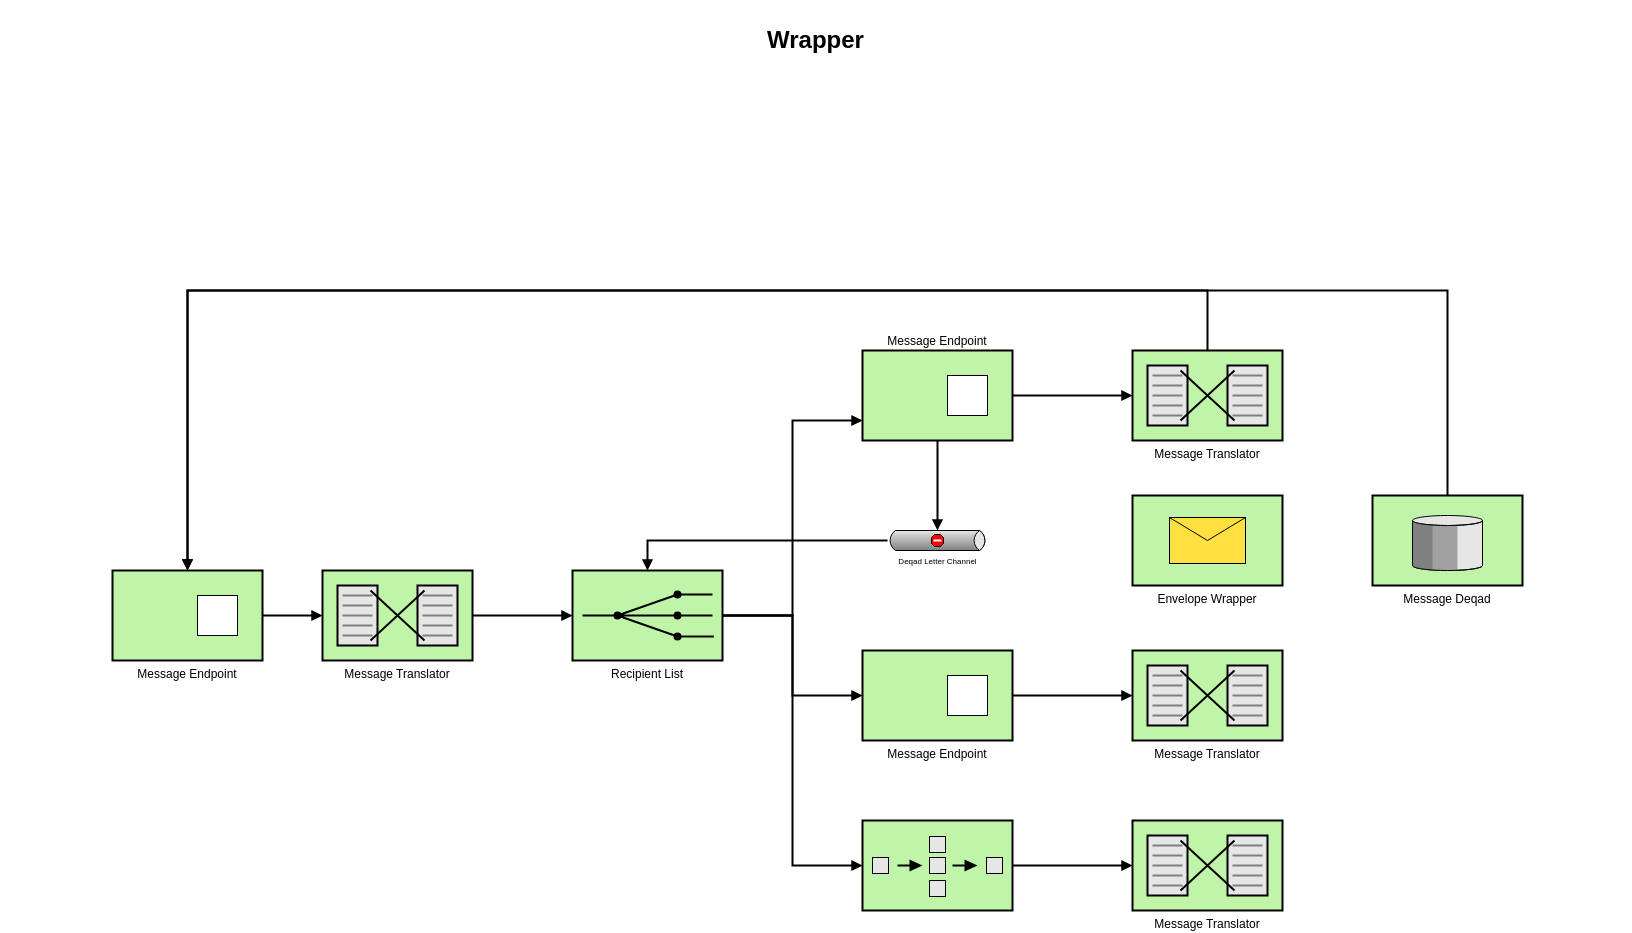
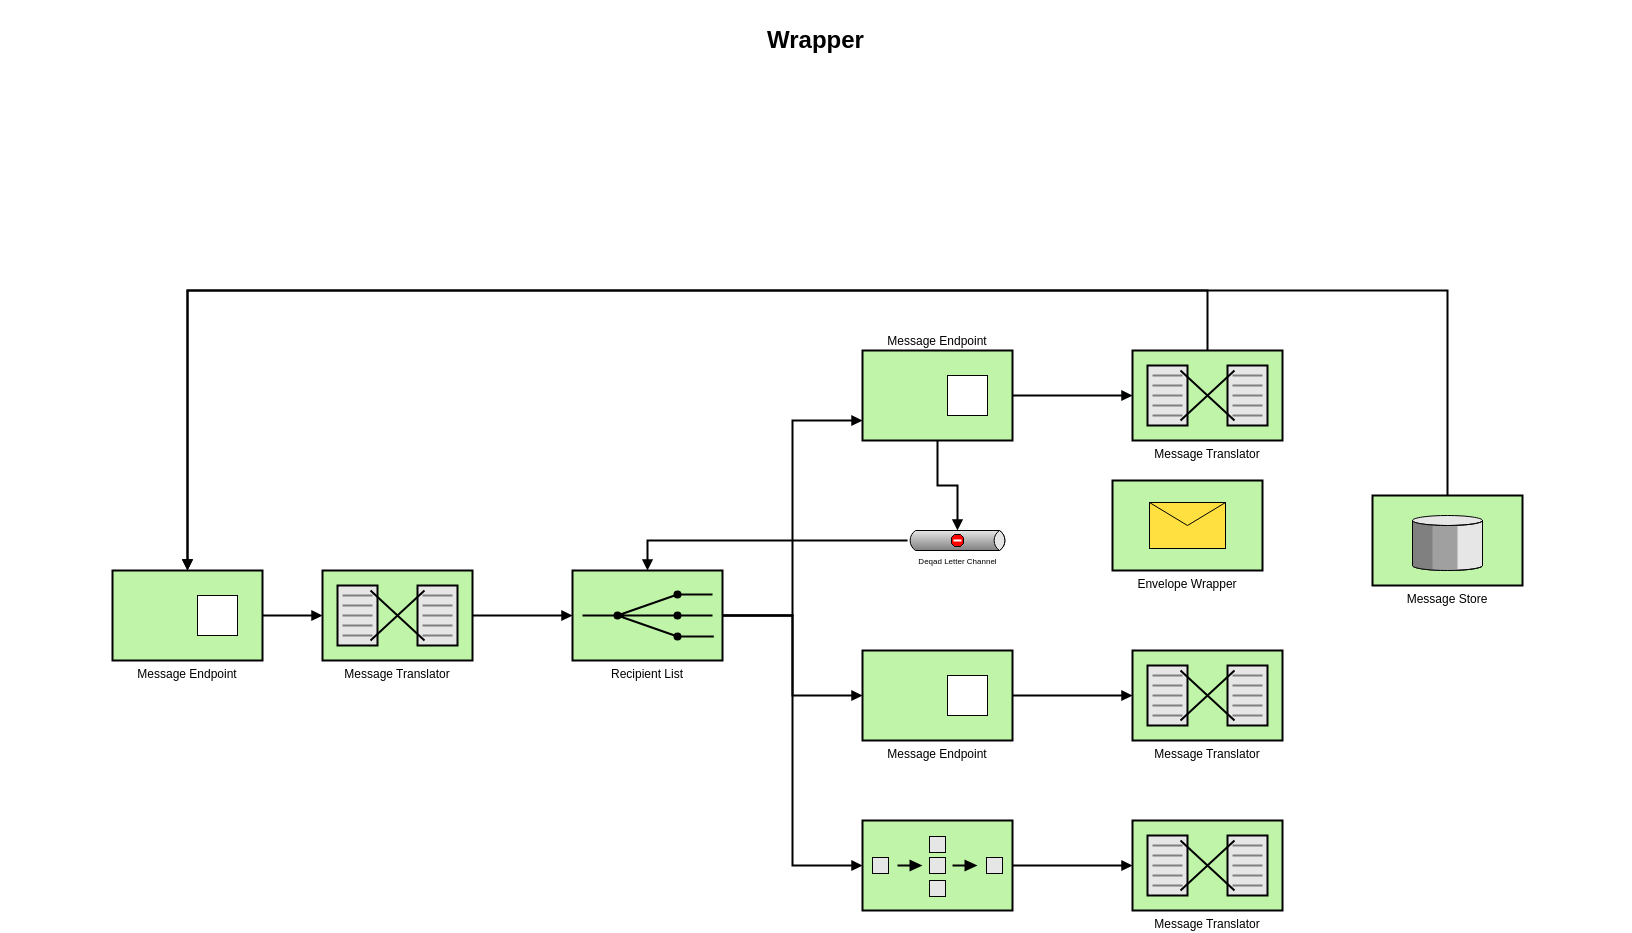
(938, 541) -> (958, 541)
(1208, 541) -> (1188, 526)
(1447, 599) -> (1447, 599)
